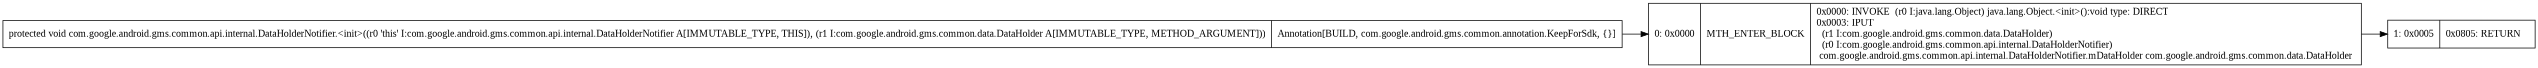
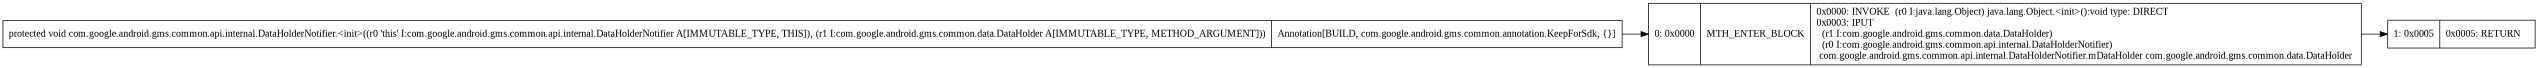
(2487, 34) -> (2487, 34)
